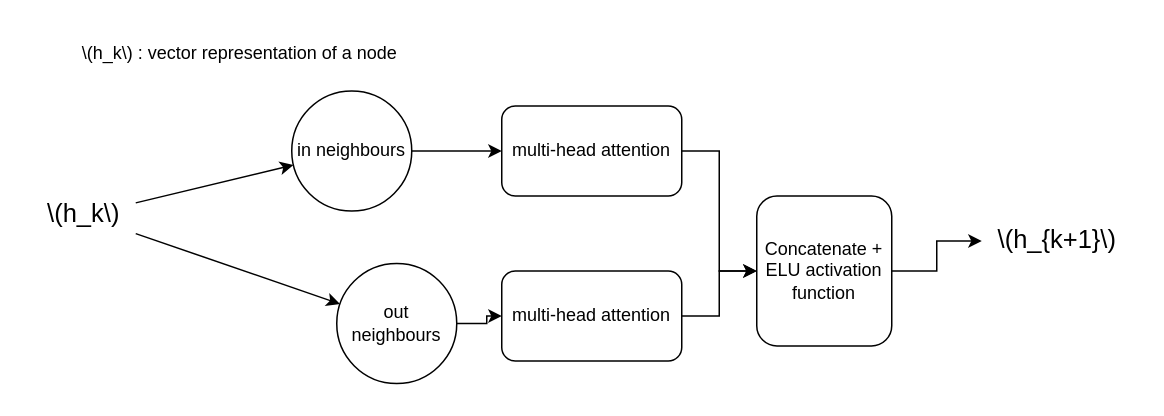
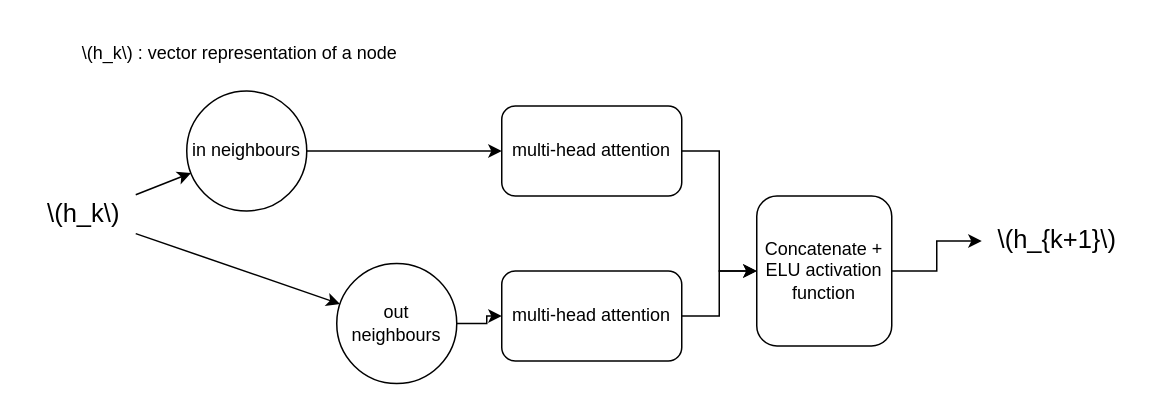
(352, 151) -> (247, 151)
